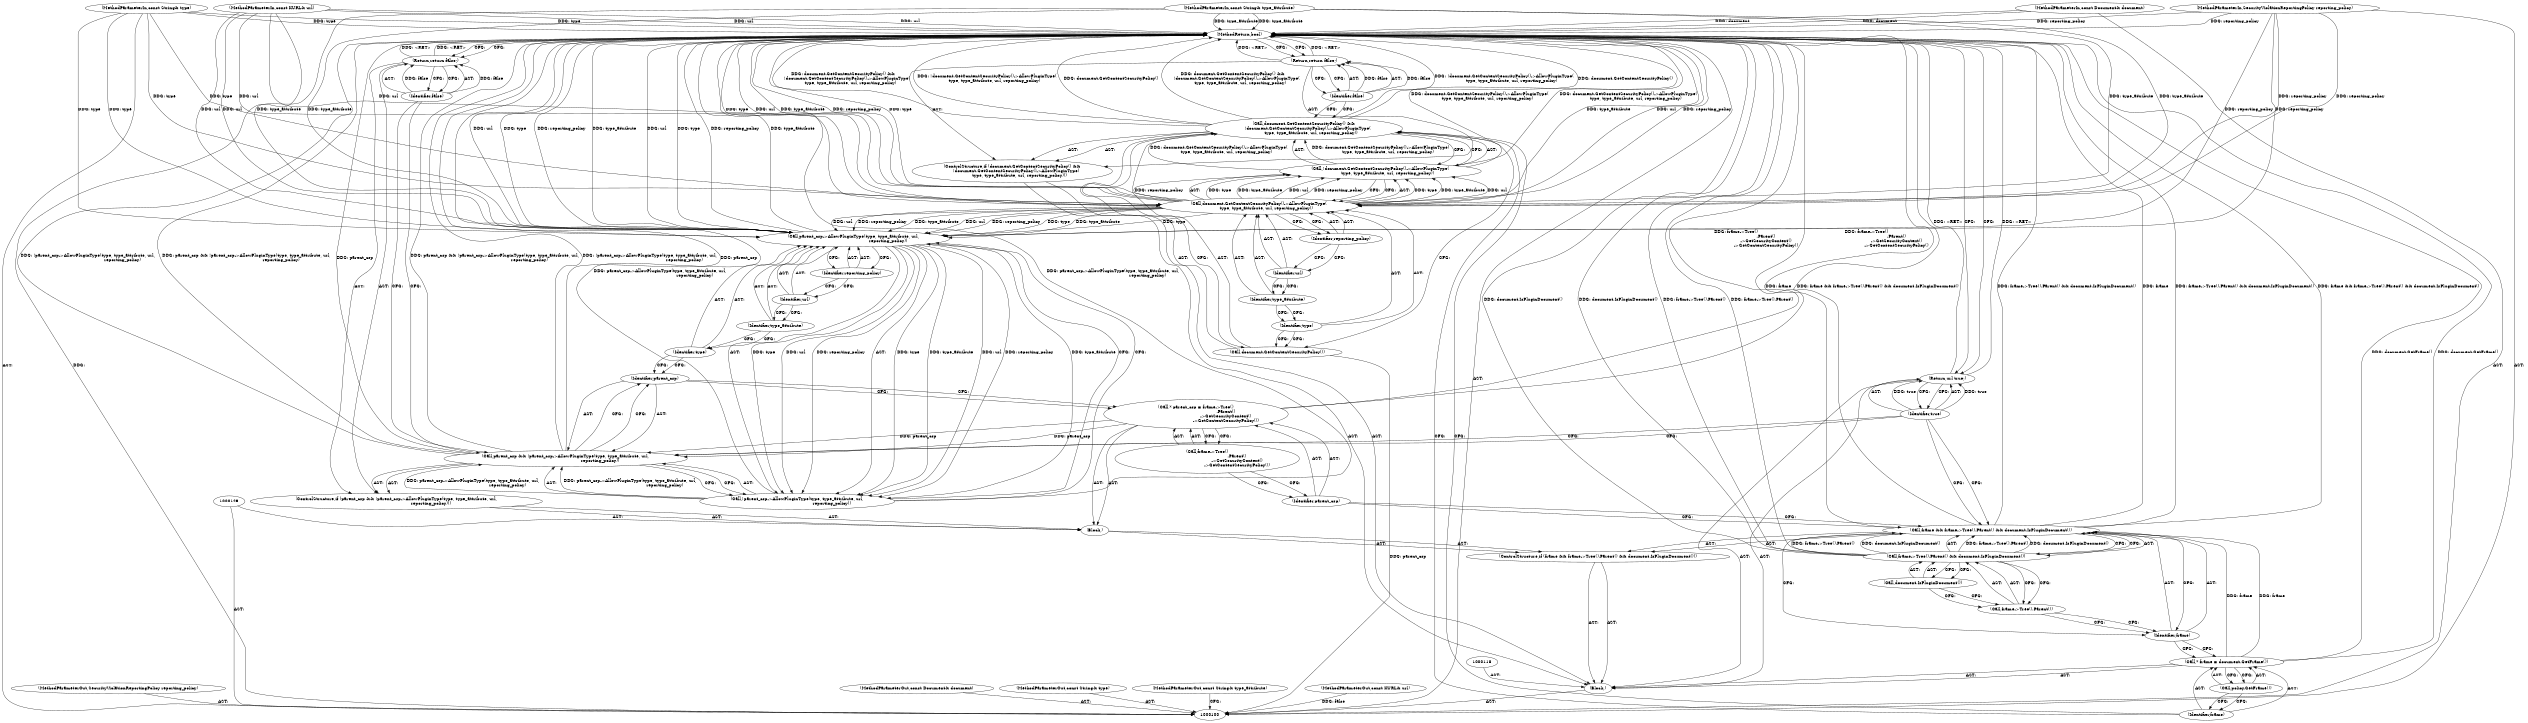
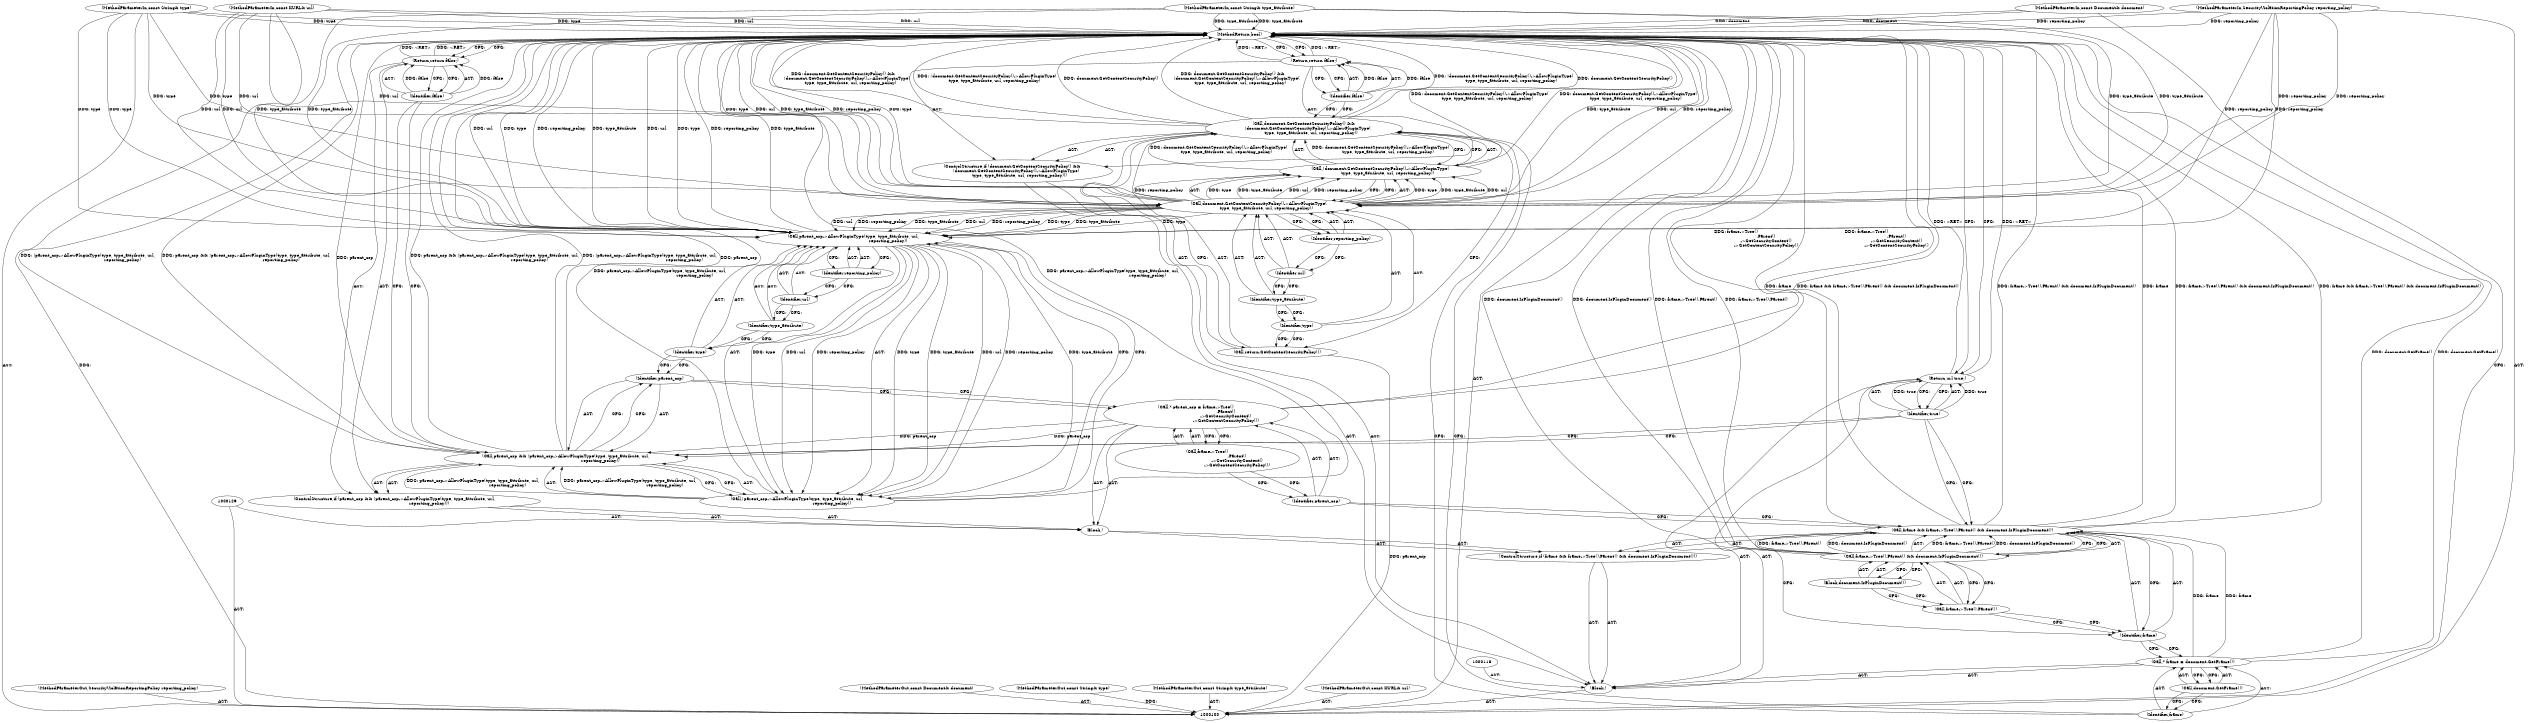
(1584, 210) -> (1558, 238)
(1277, 352) -> (1277, 352)
(2499, 365) -> (2500, 365)
(1923, 583) -> (1865, 583)
(2246, 688) -> (2212, 688)
(1151, 702) -> (1152, 702)
(1216, 702) -> (1216, 702)
(1334, 702) -> (1328, 702)
